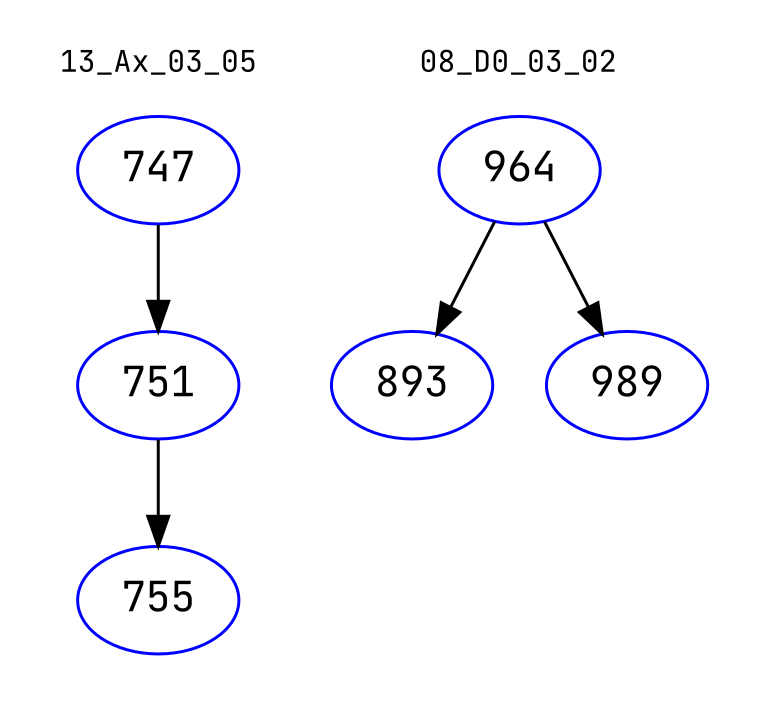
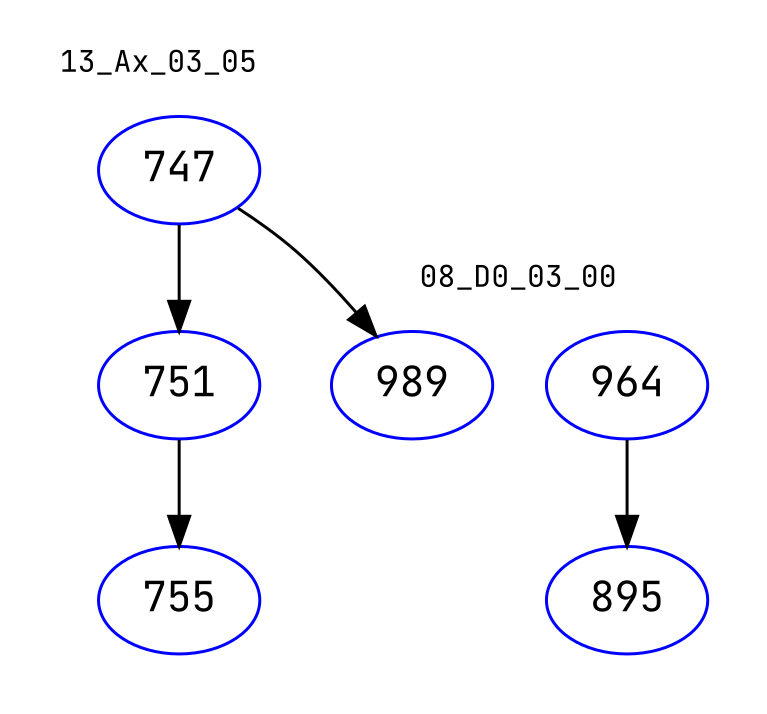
(520, 64) -> (520, 279)
(566, 264) -> (327, 280)
(412, 385) -> (627, 600)
